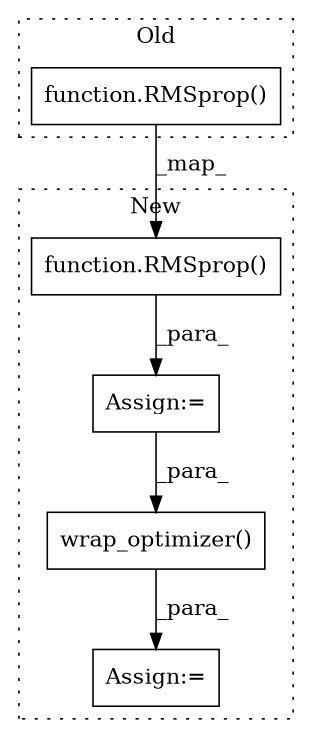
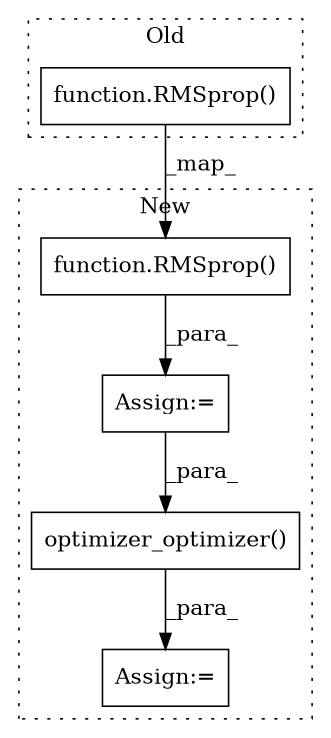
(156, 541) -> (166, 541)
